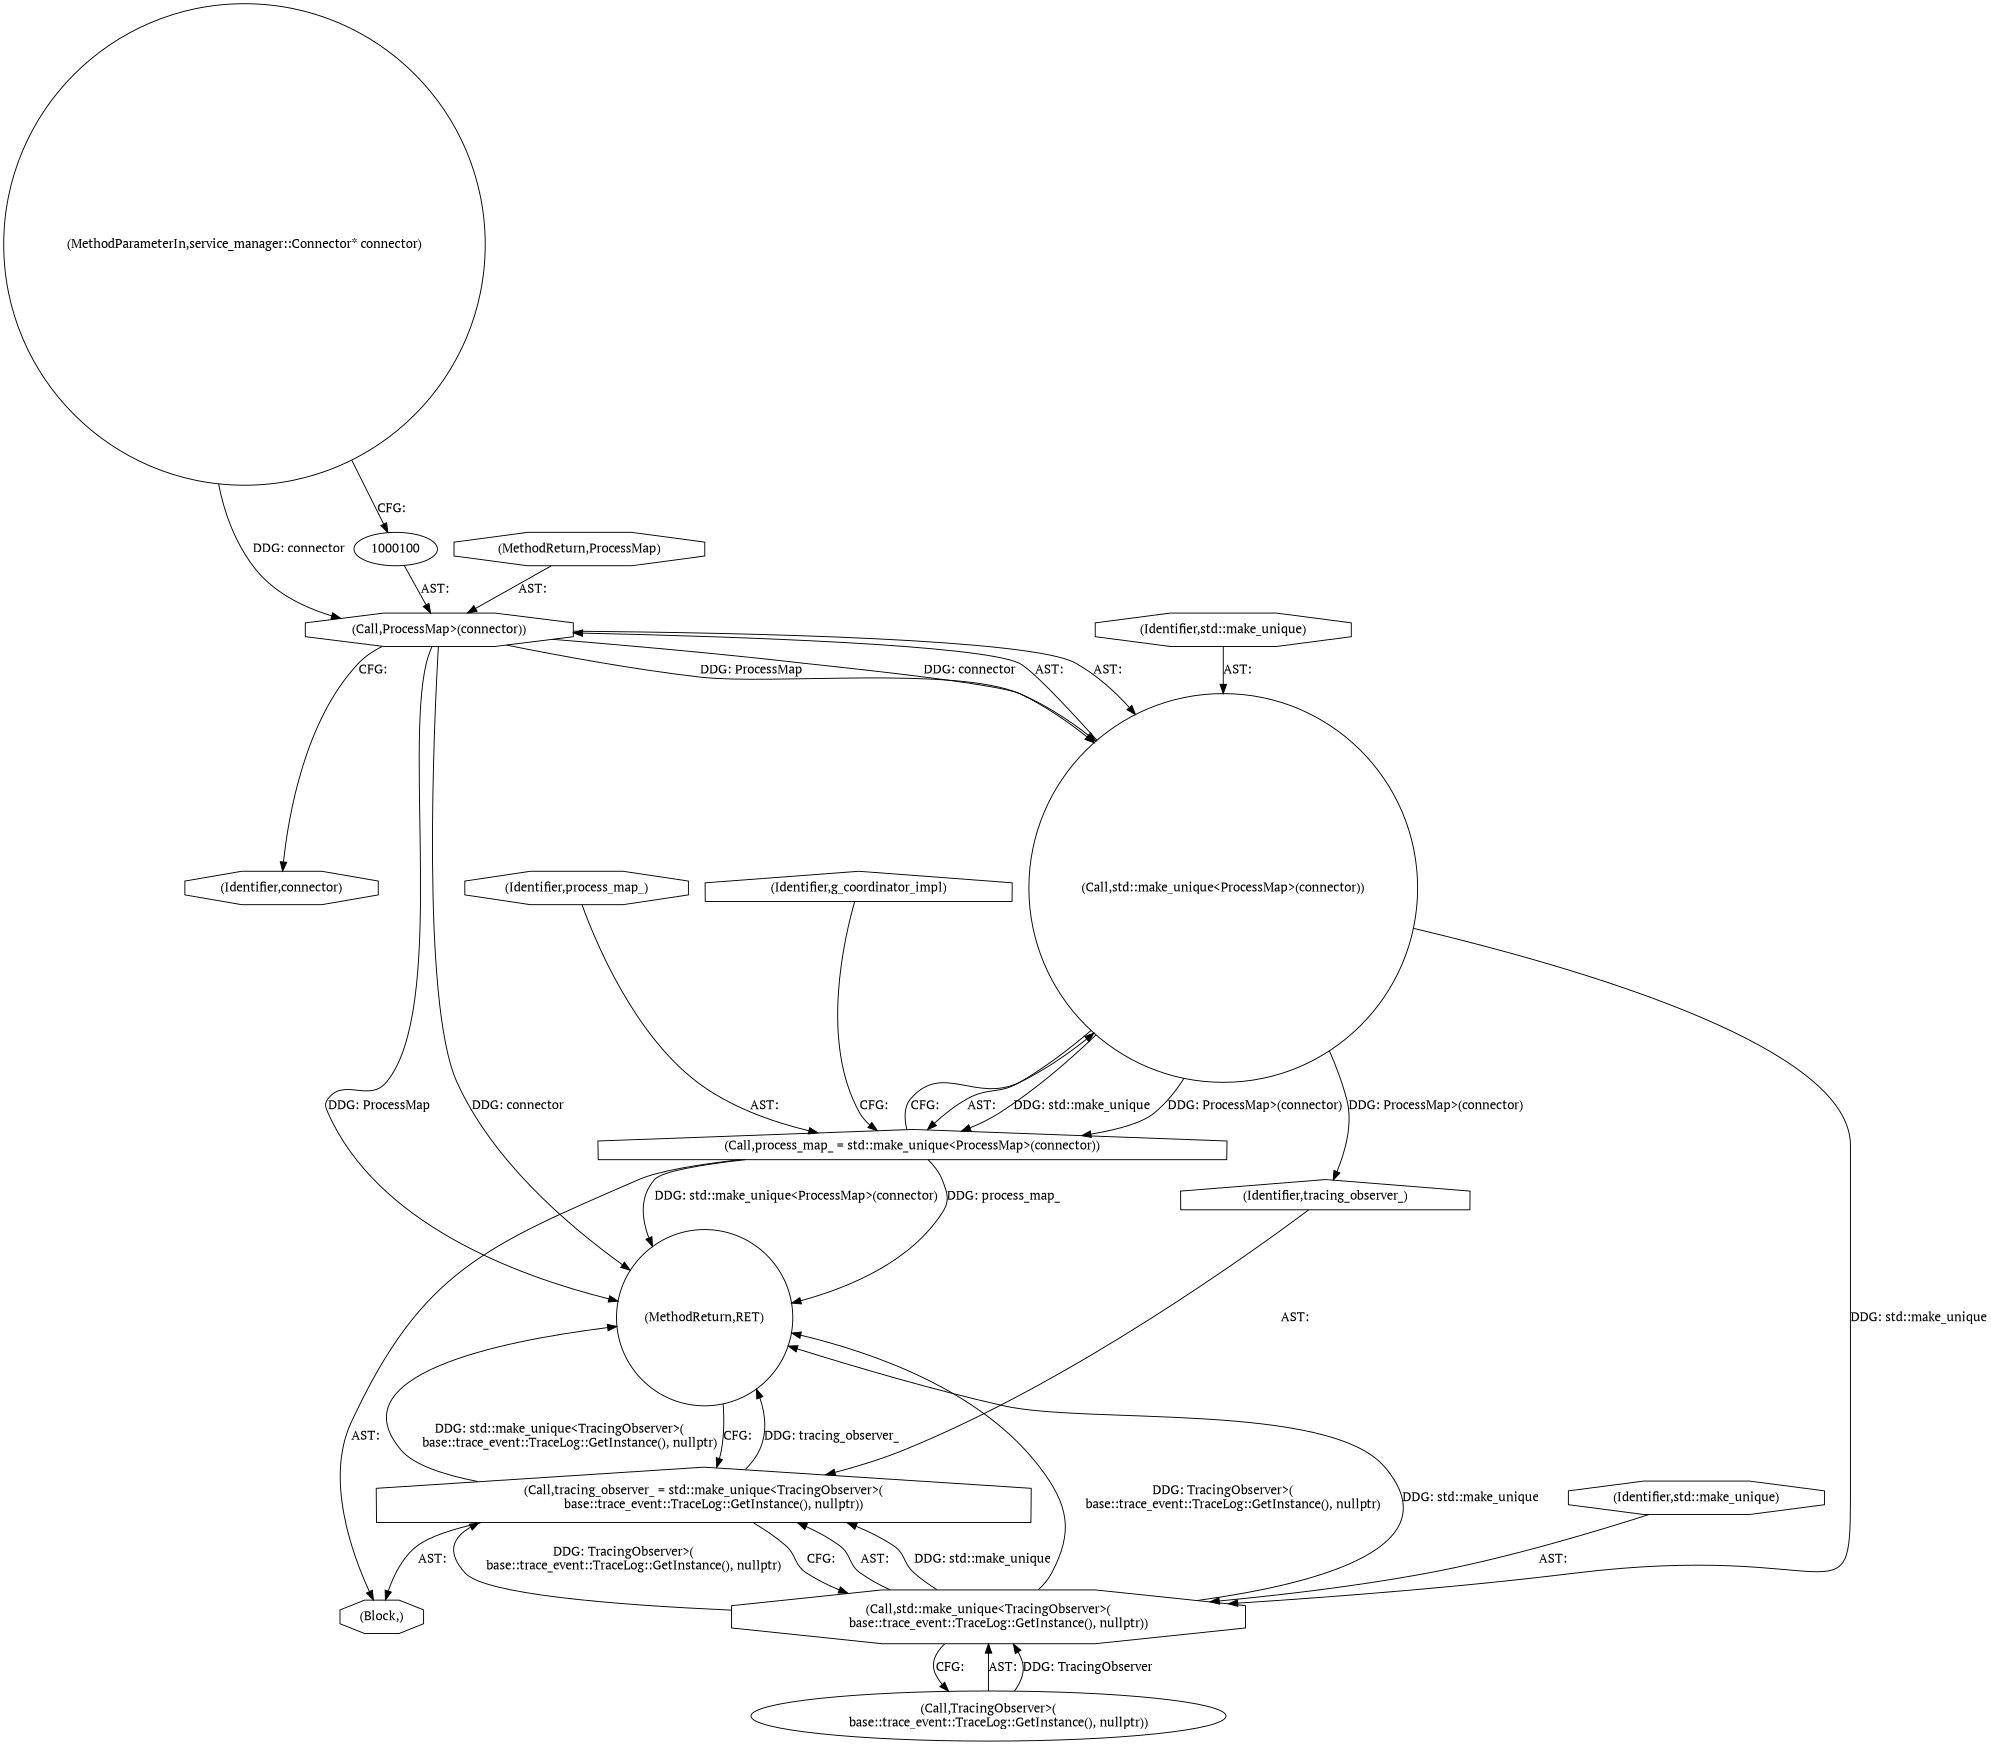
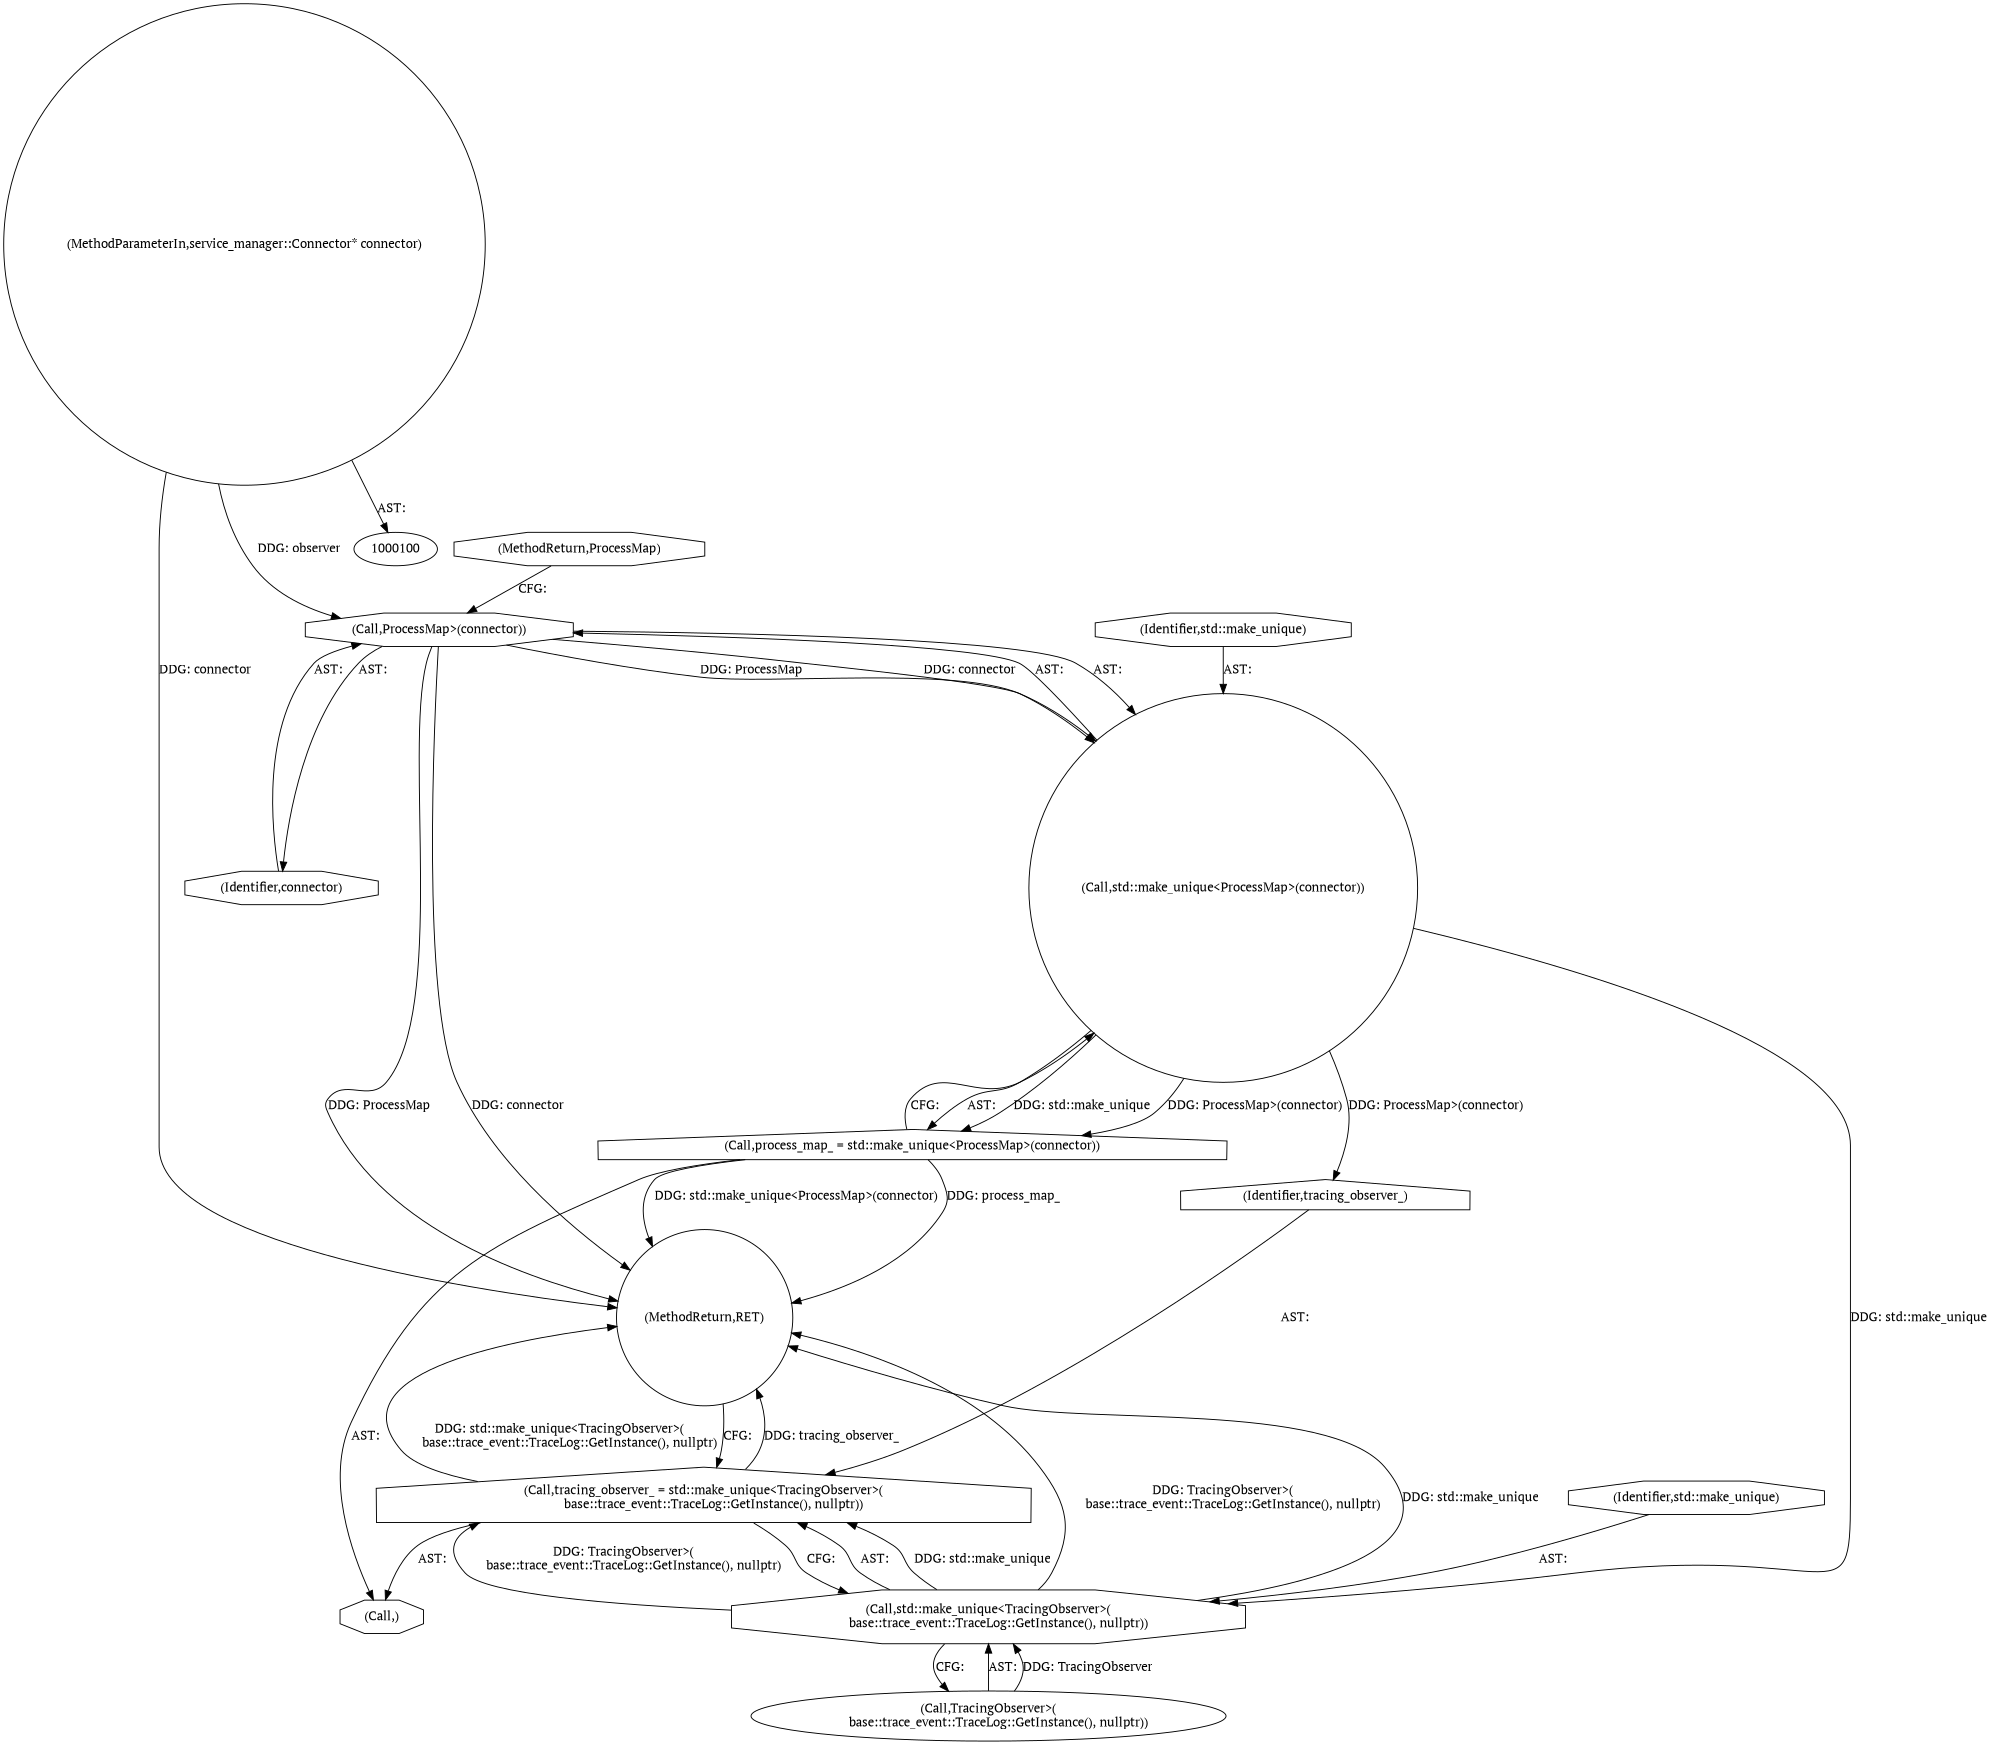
(393, 509) -> (393, 509)
(299, 549) -> (299, 549)
(415, 585) -> (278, 742)
(534, 589) -> (534, 589)
(375, 670) -> (375, 670)
(577, 888) -> none
(859, 888) -> none
none -> (159, 1057)
(382, 1617) -> (382, 1617)
